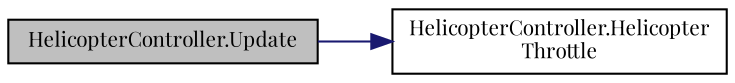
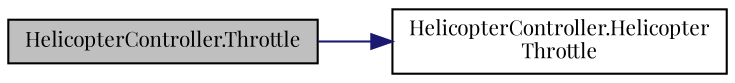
(163, 42) -> (163, 42)
